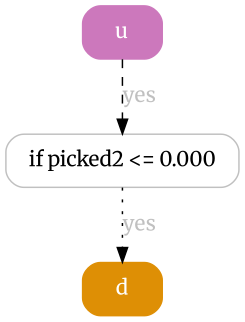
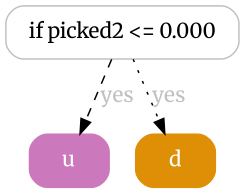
(122, 89) -> (99, 90)
